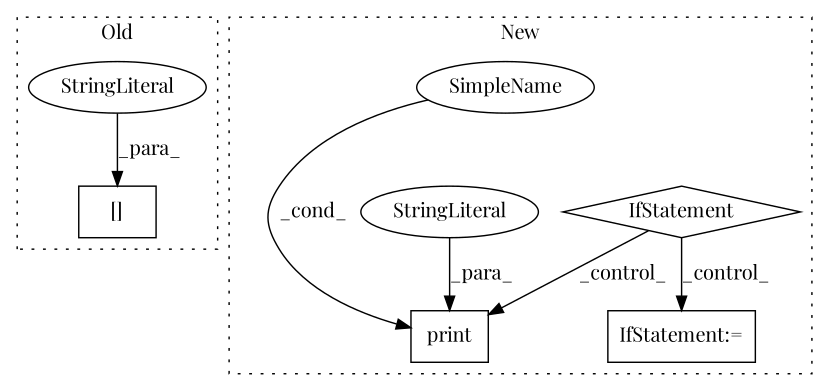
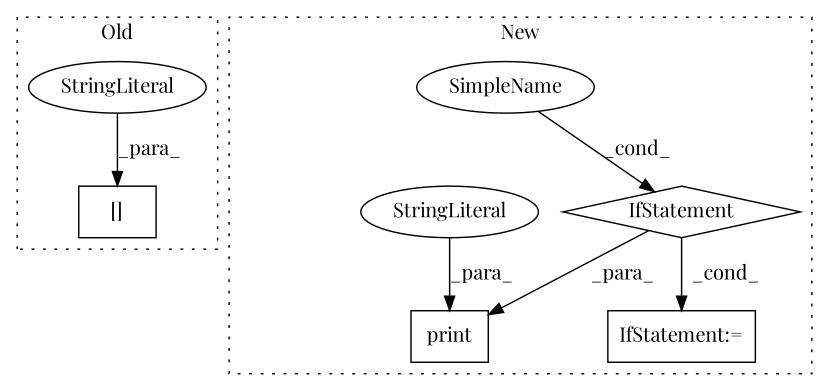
(271, 201) -> (590, 147)
(623, 274) -> (623, 274)
(726, 274) -> (726, 274)
